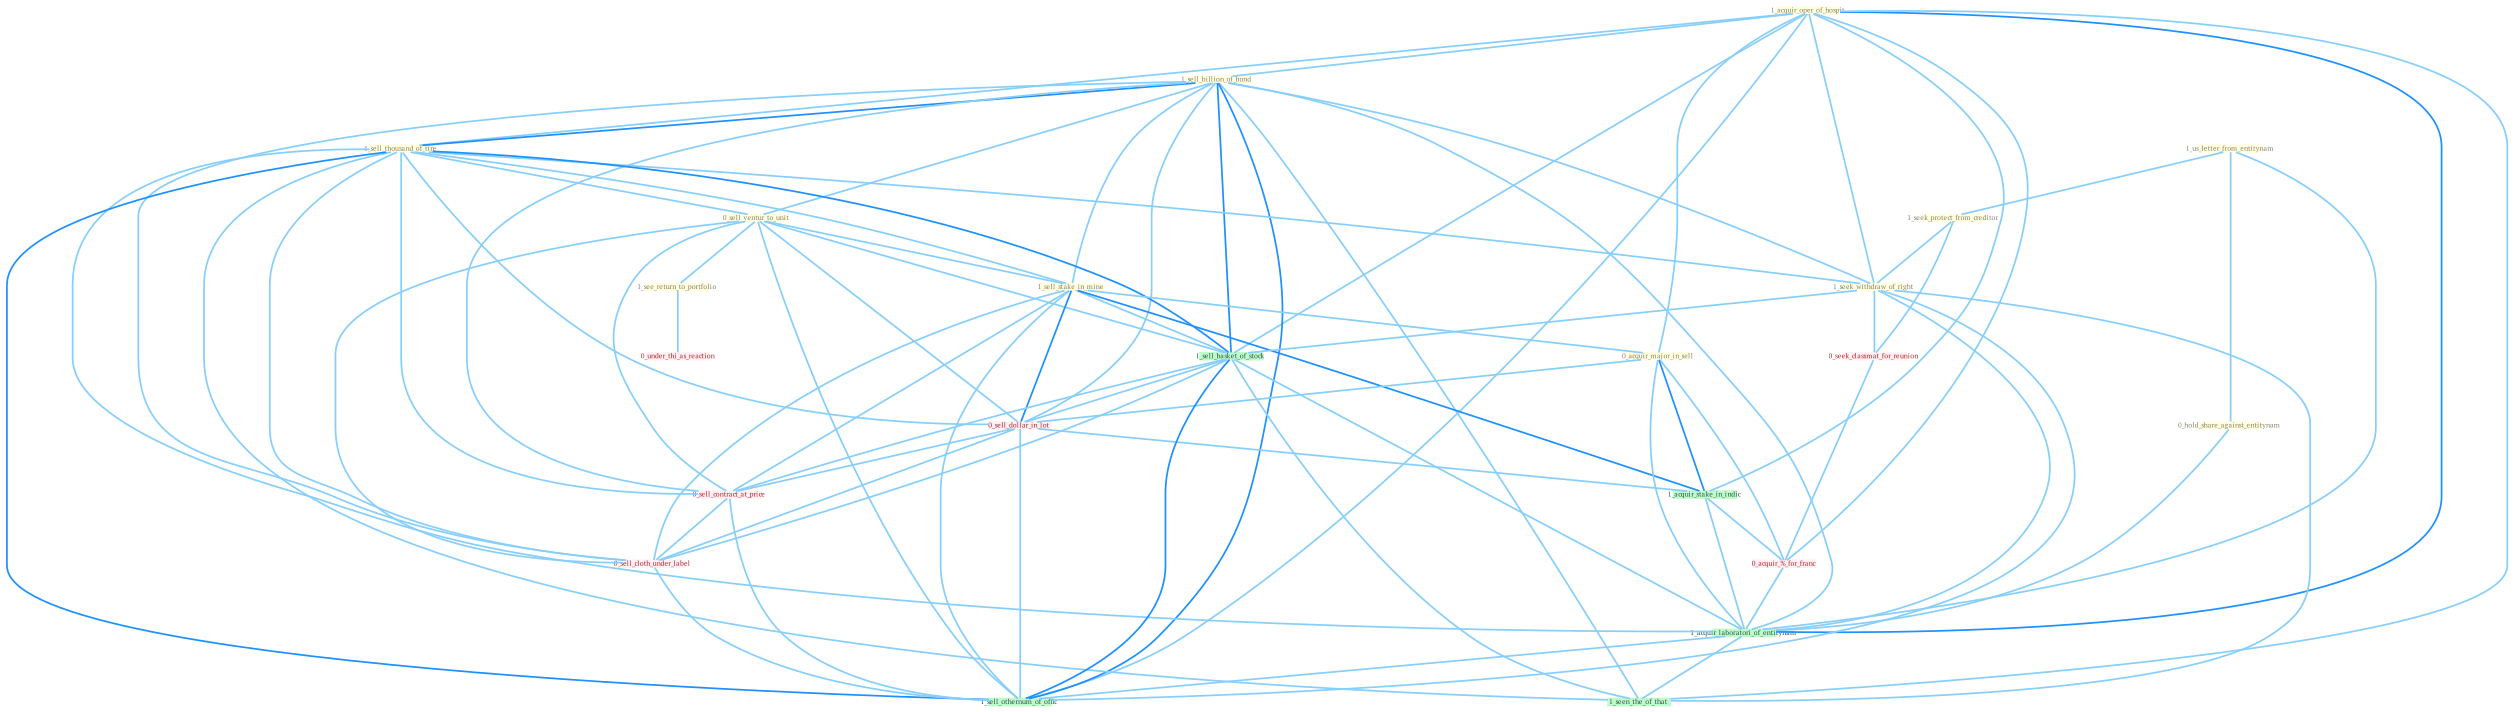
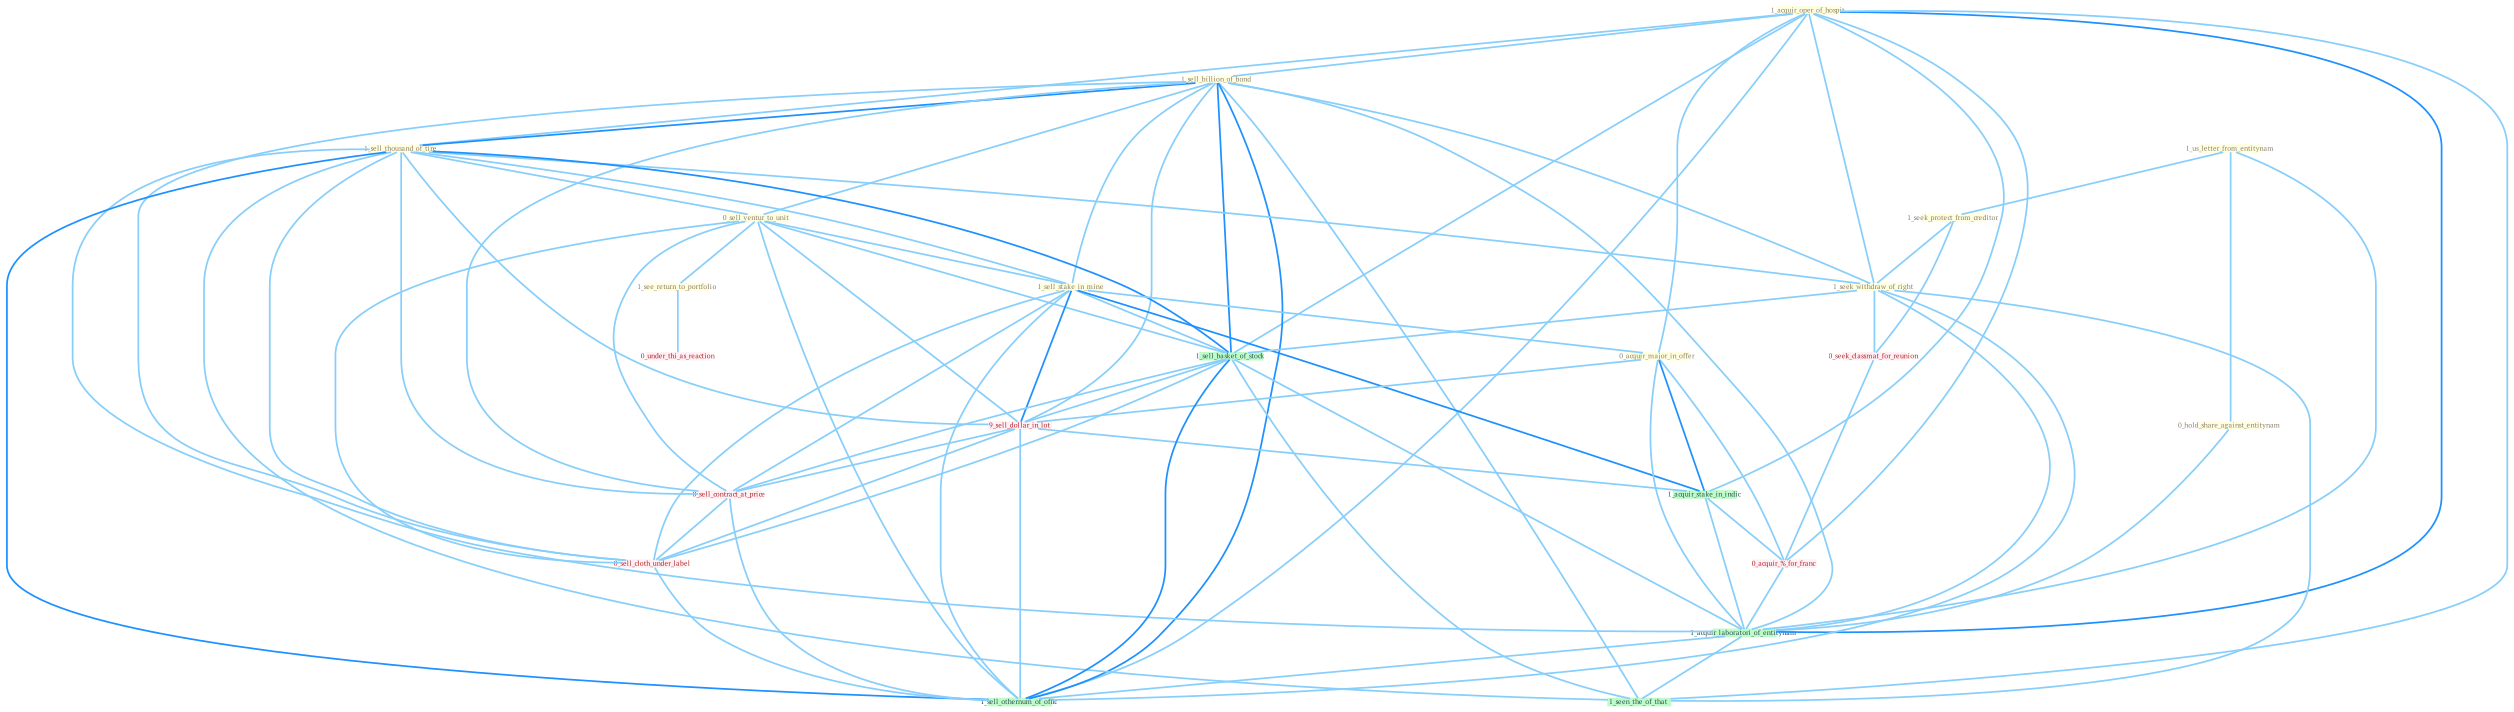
(1658, 356) -> (1658, 356)
(1020, 425) -> (1020, 425)
